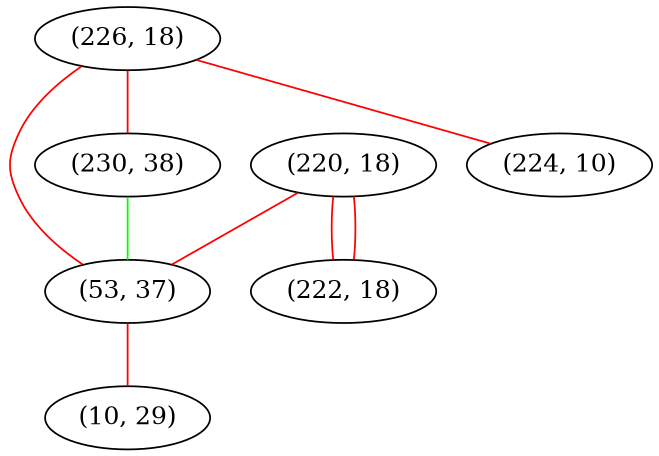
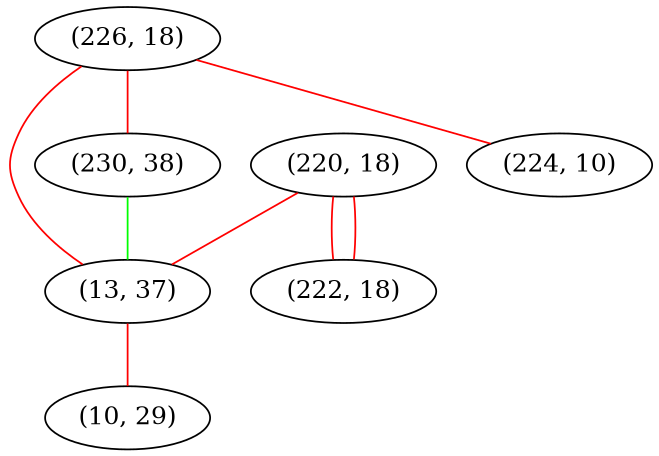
(128, 291) -> (128, 291)
